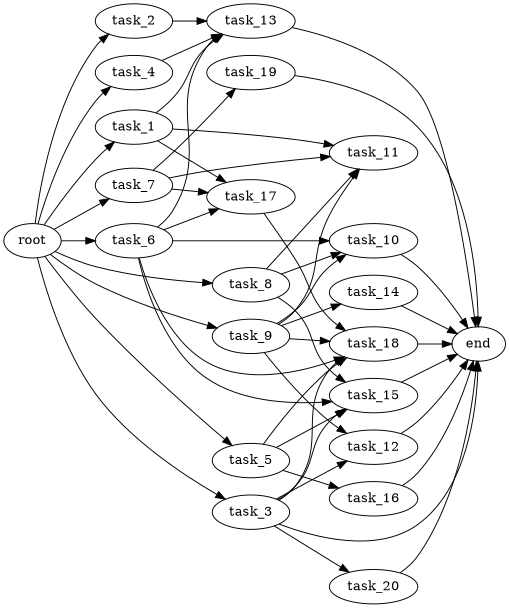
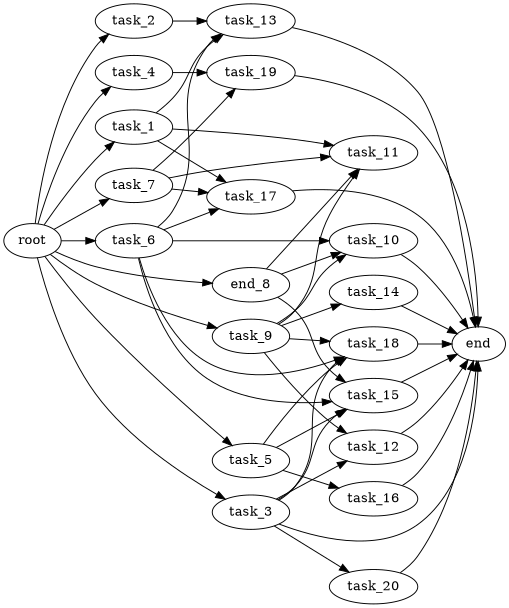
(187, 49) -> (182, 73)
(303, 273) -> (413, 212)
(251, 285) -> (251, 285)
